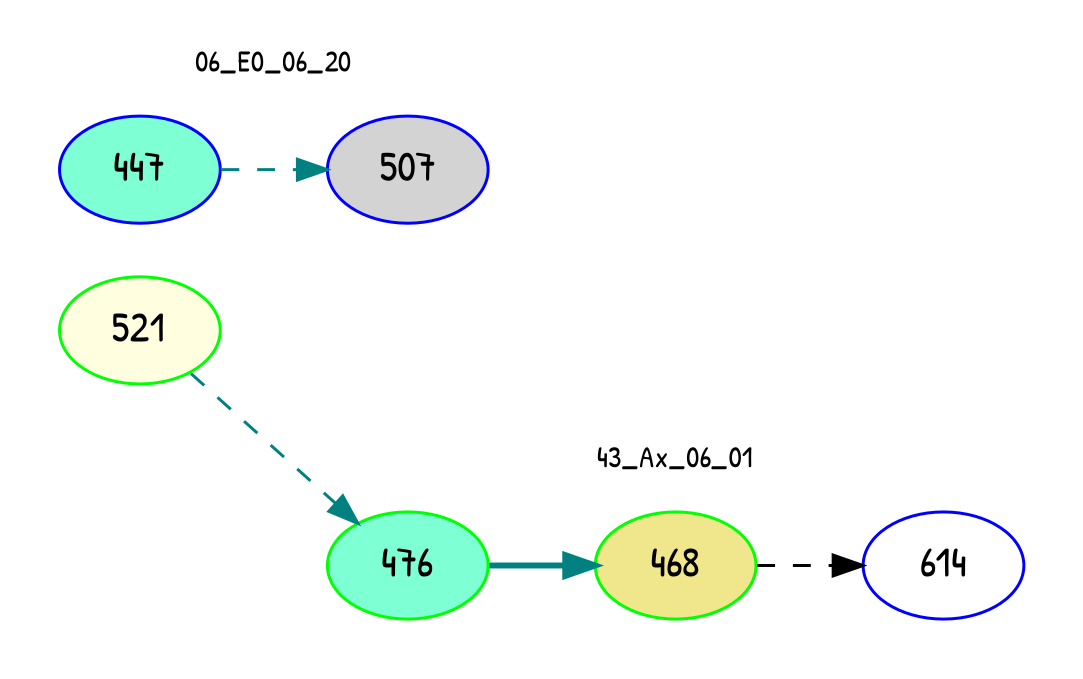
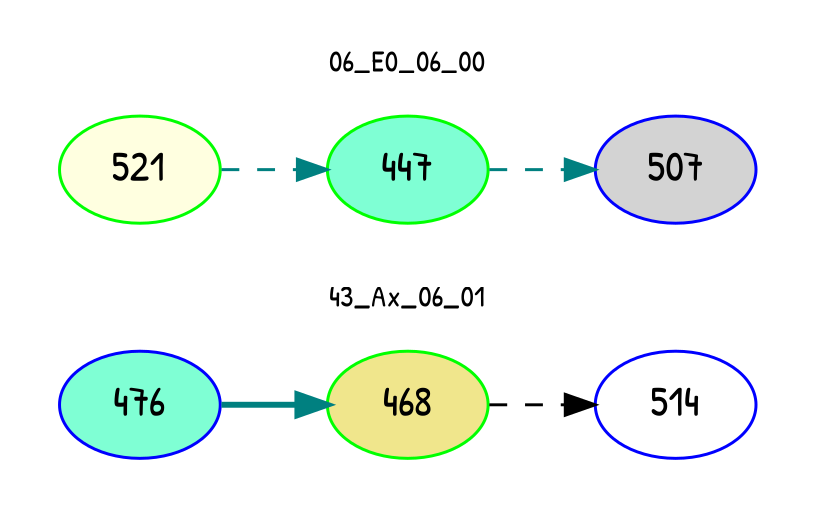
(274, 64) -> (408, 64)
(140, 170) -> (408, 170)
(263, 438) -> (259, 170)
(408, 566) -> (140, 405)
(944, 566) -> (676, 405)
